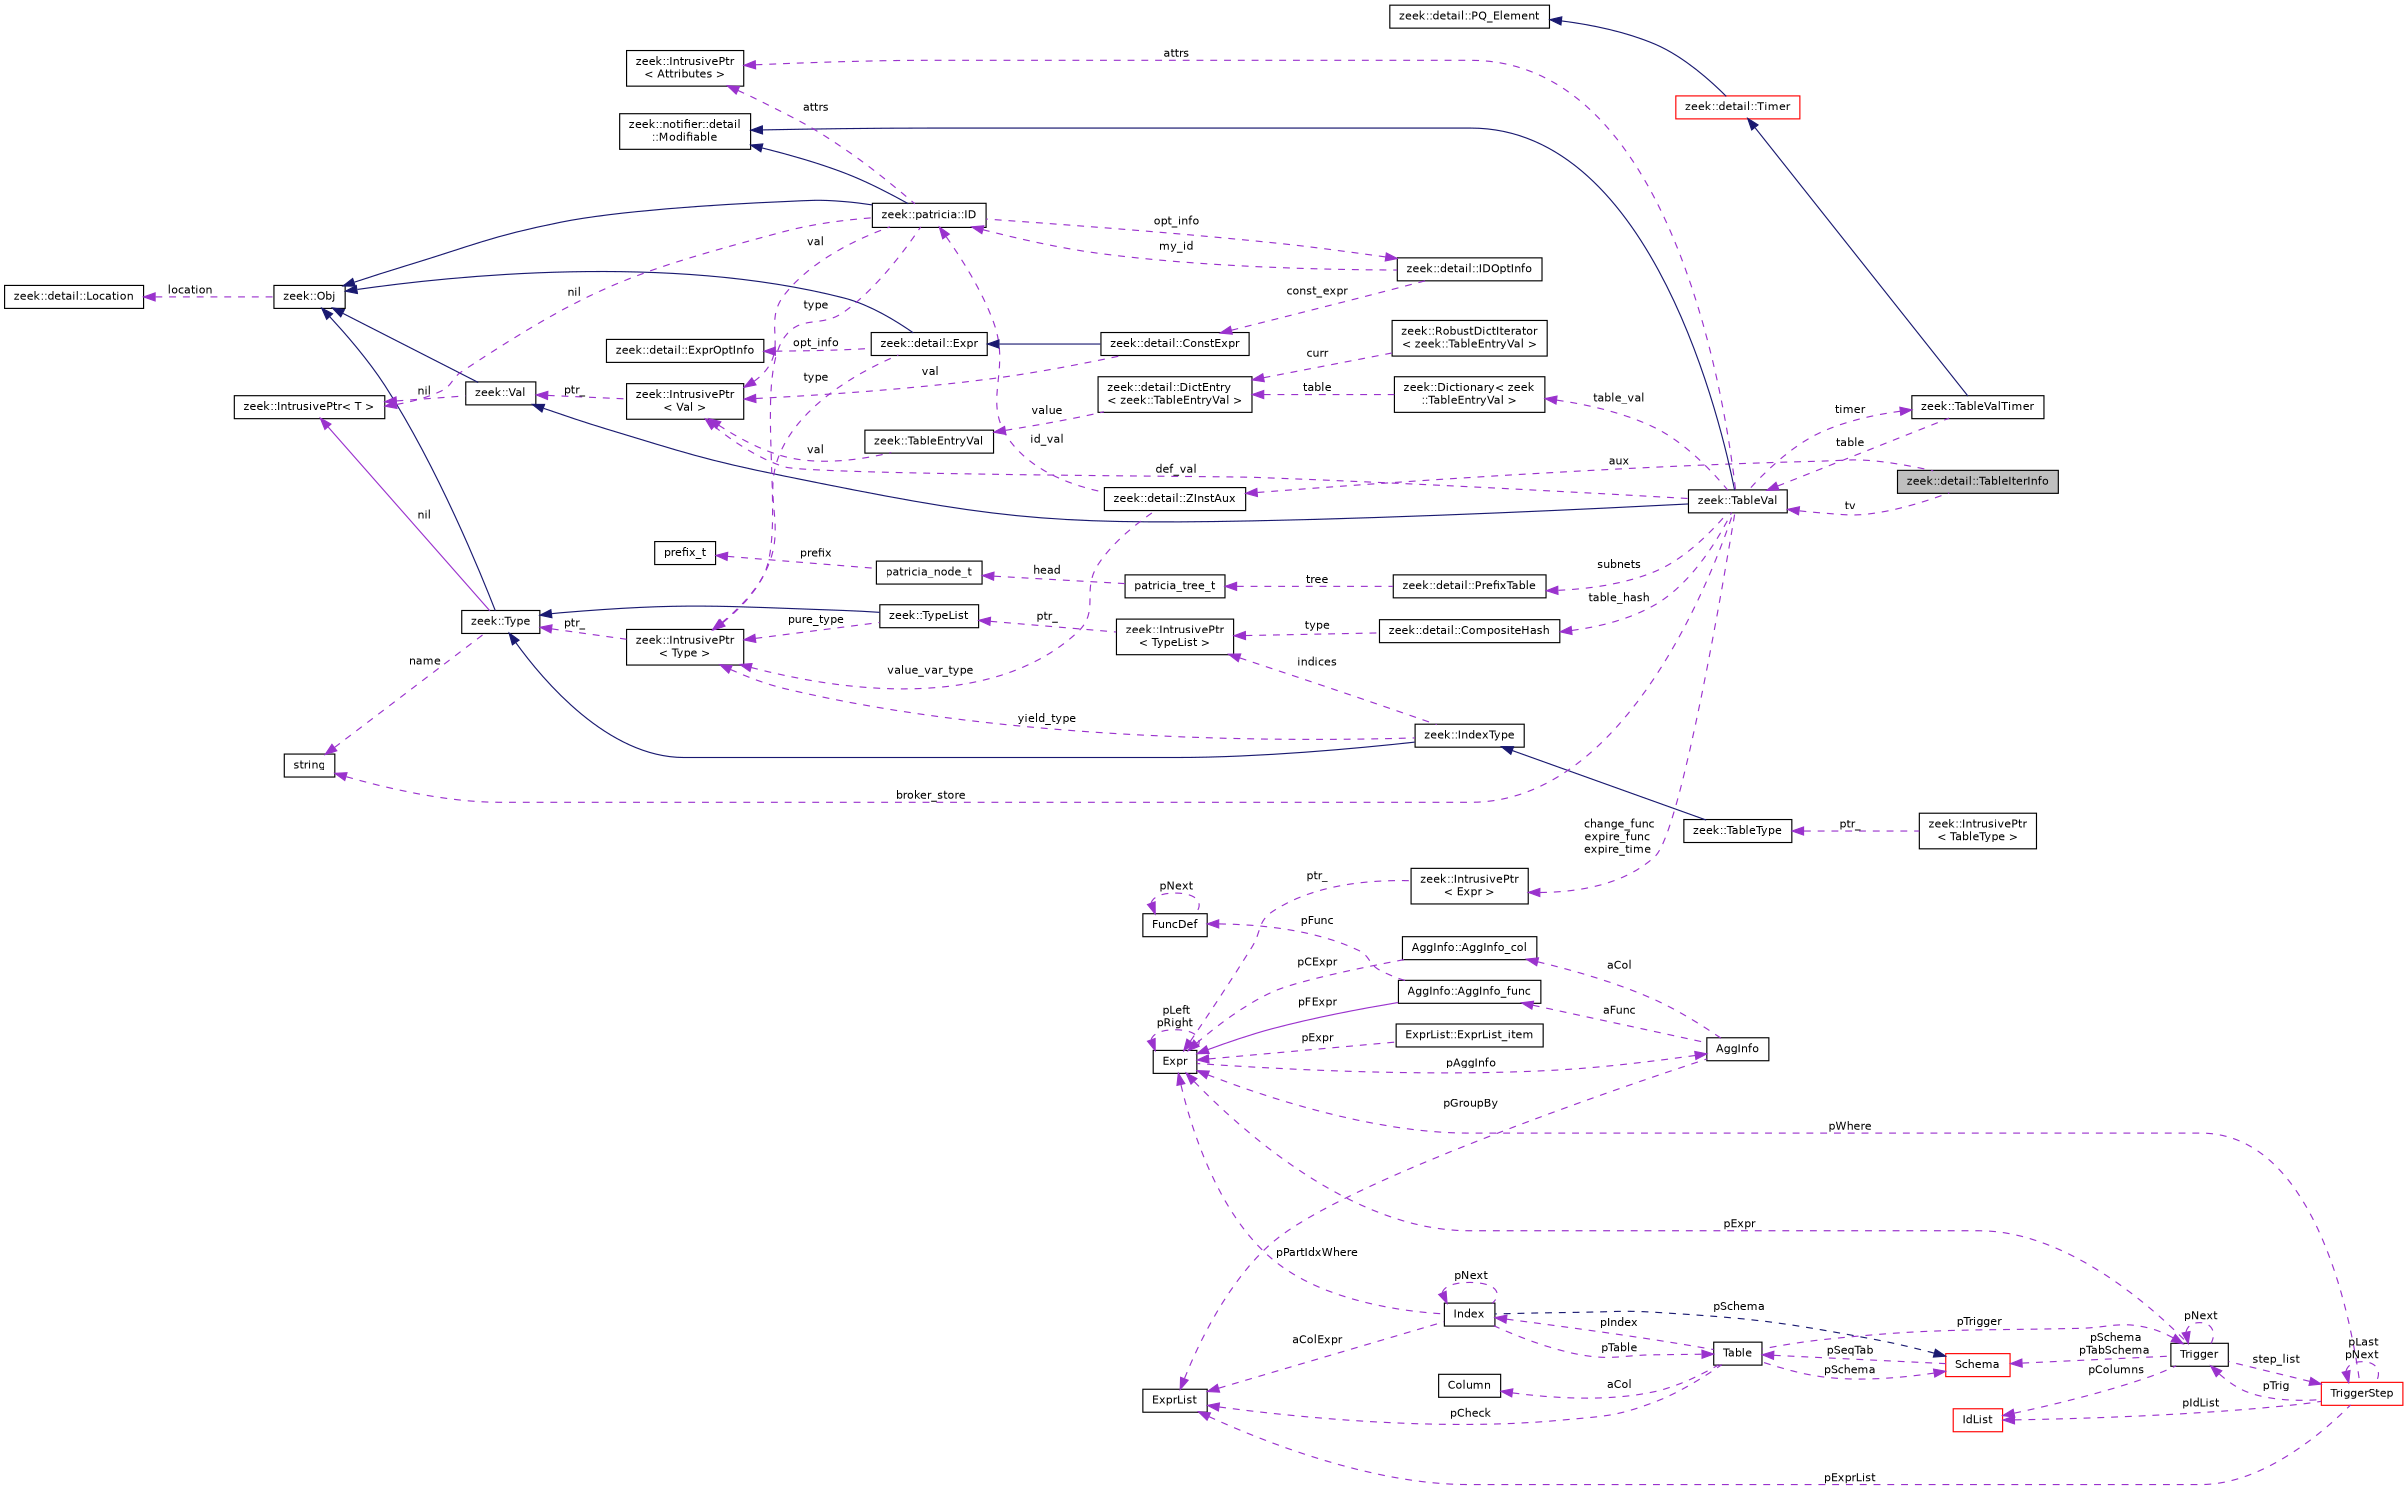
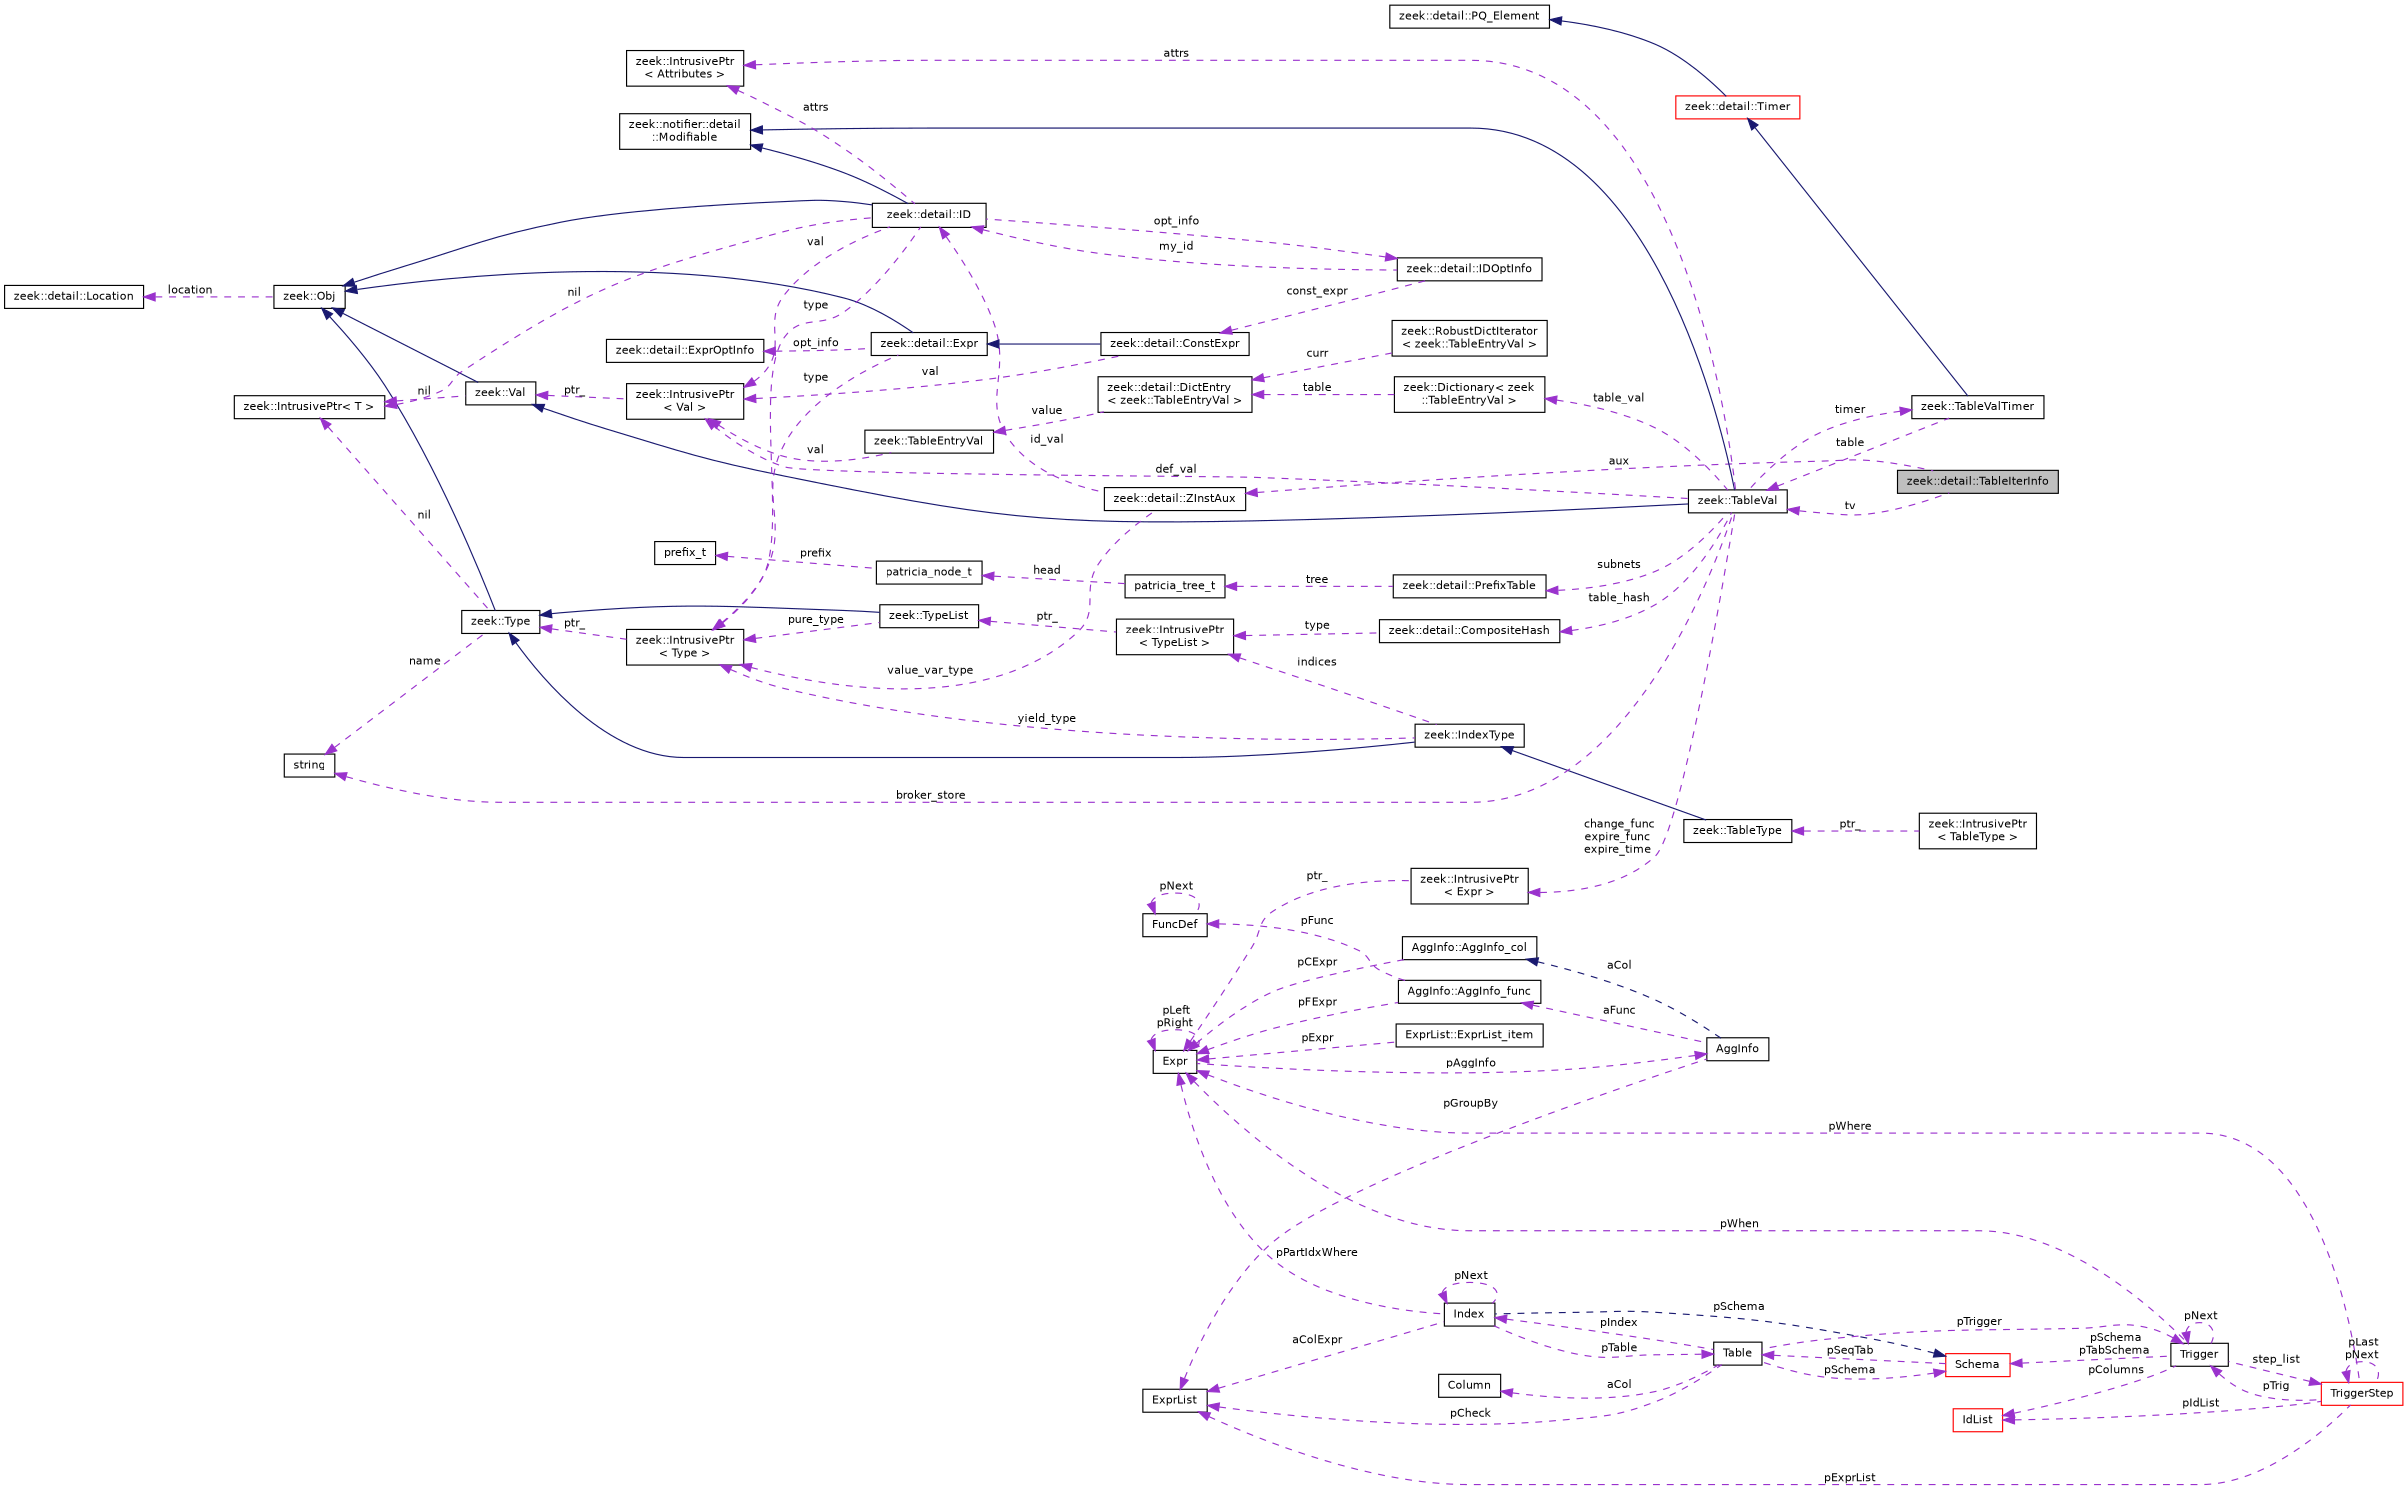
(929, 215) -> (929, 215)
(409, 519) -> (409, 519)
(1633, 991) -> (1633, 991)
(1302, 1021) -> (1302, 1021)
(1738, 1224) -> (1738, 1224)
